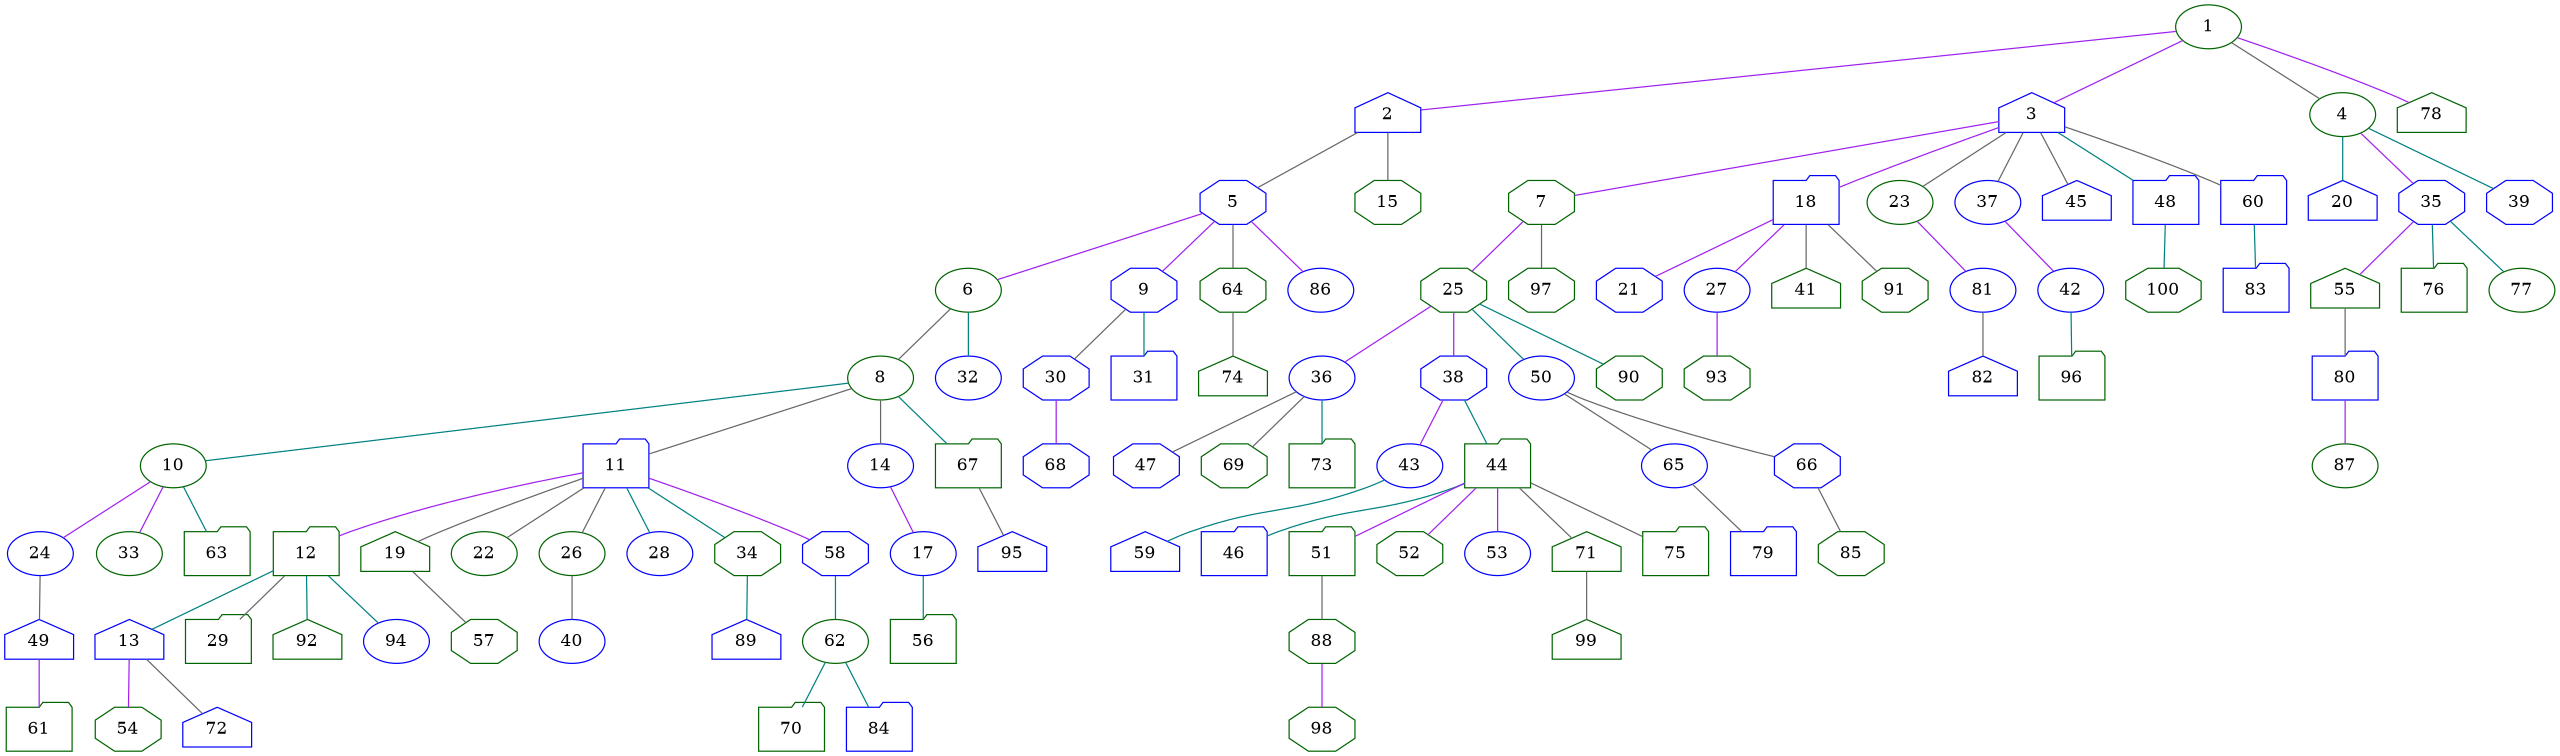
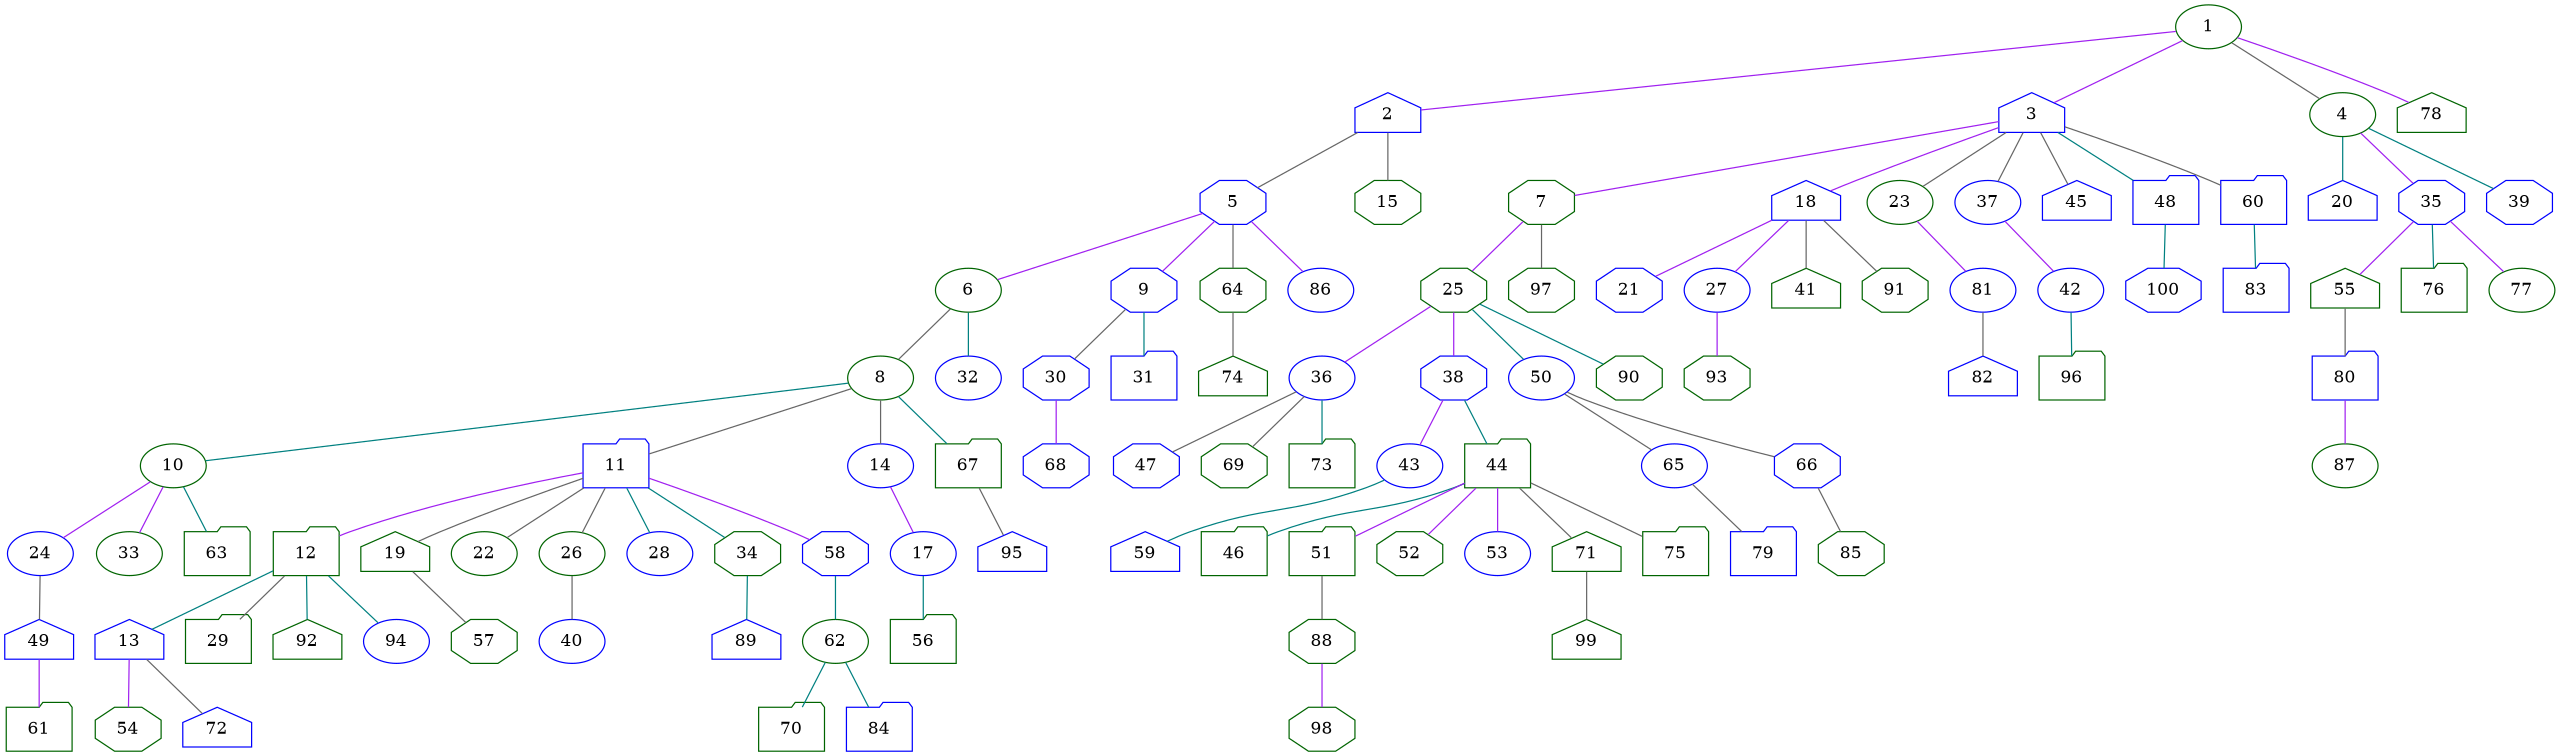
(1806, 202) -> (1806, 202)
(2477, 247) -> (2477, 247)
(2163, 290) -> (2163, 290)
(1234, 554) -> (1234, 554)
